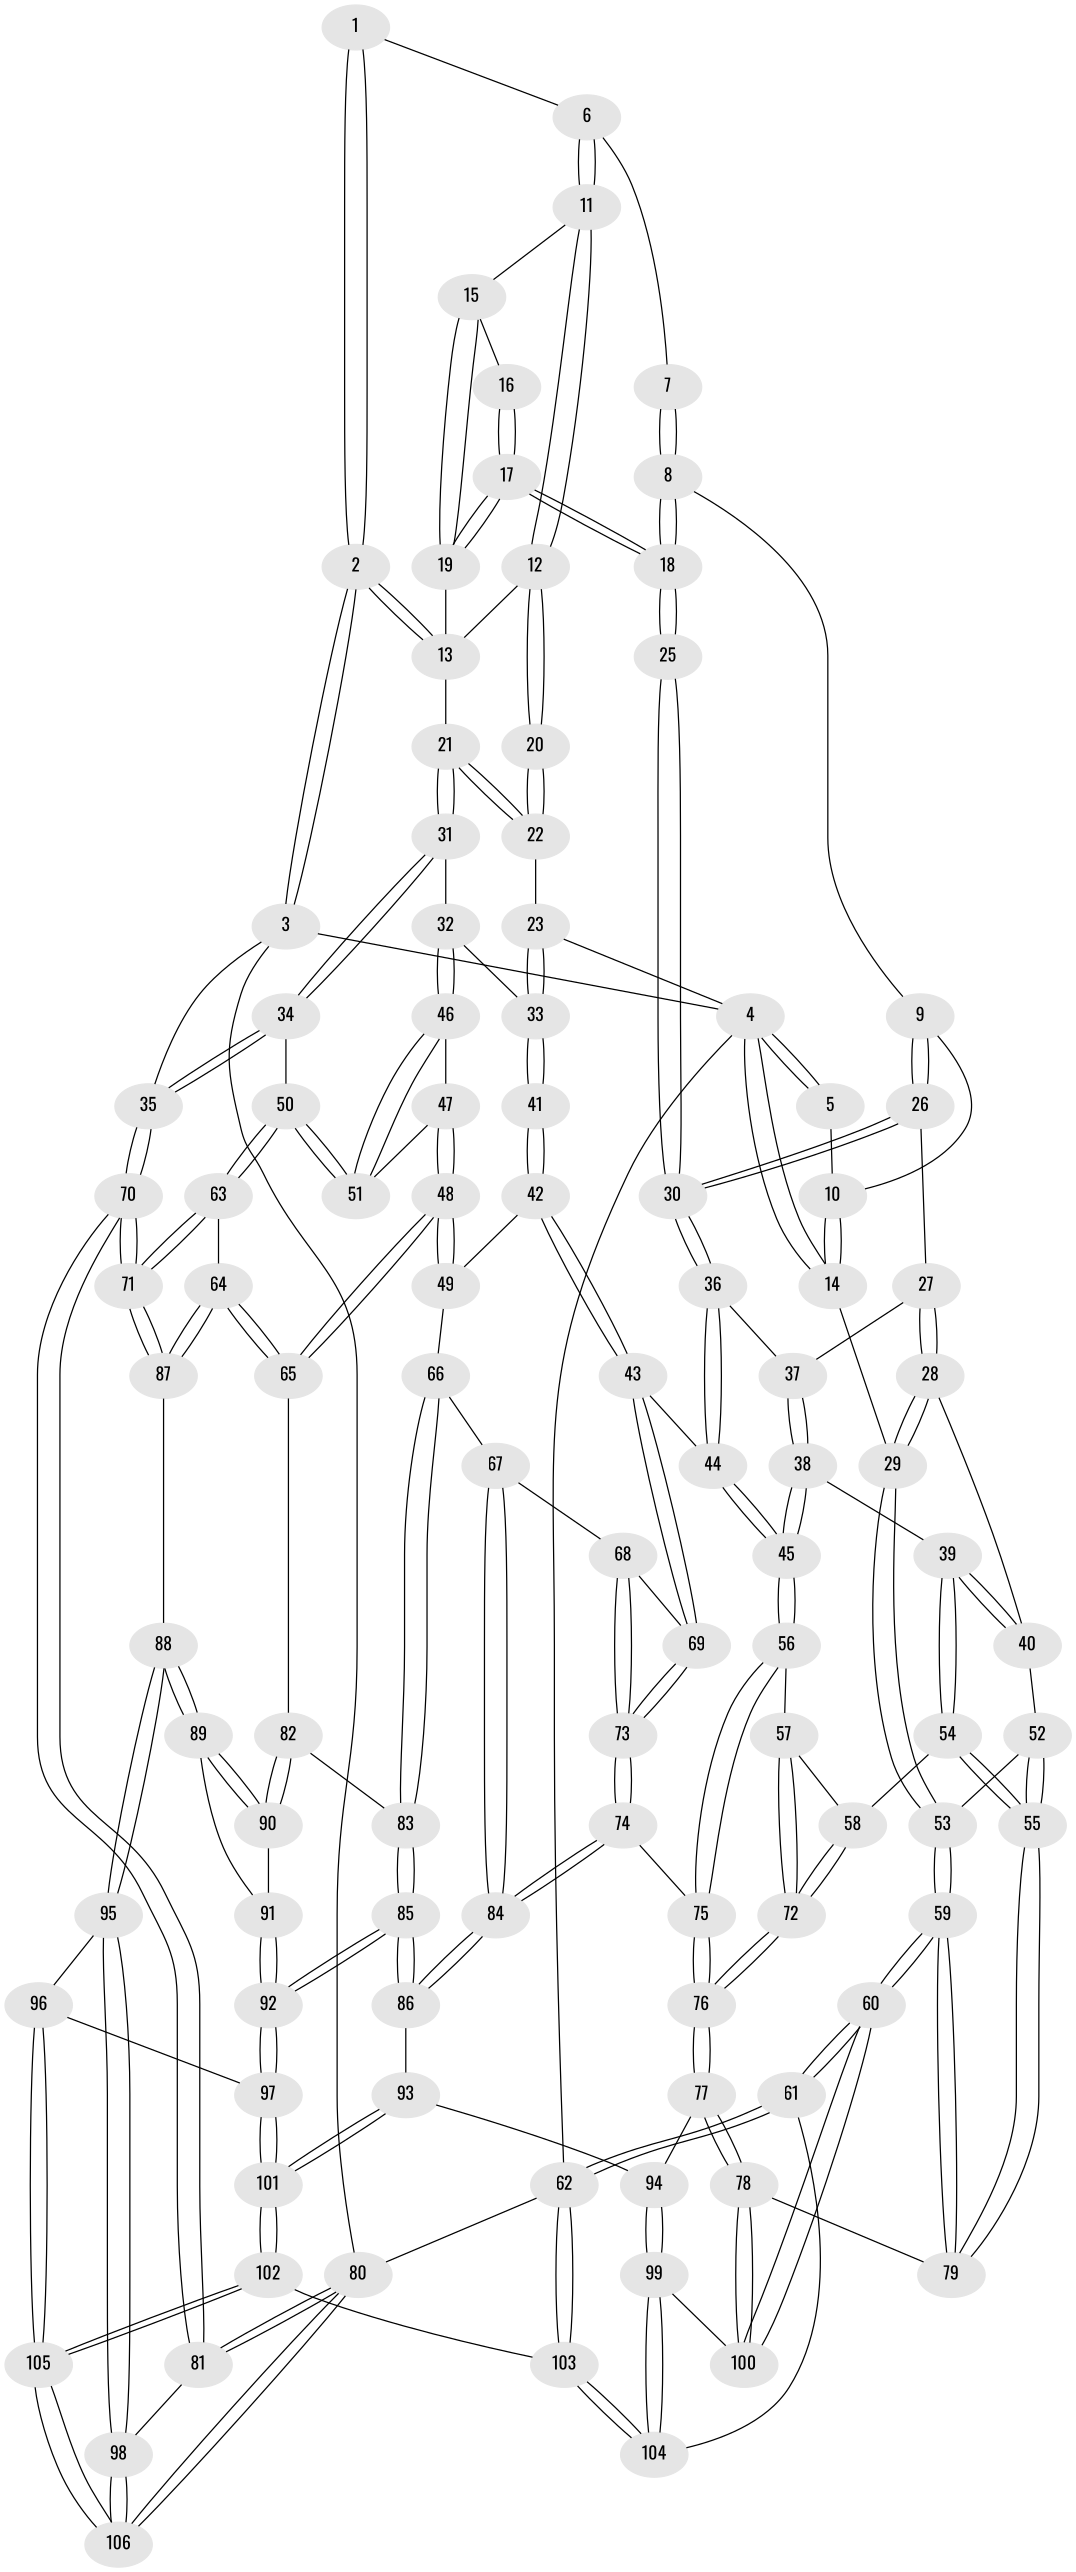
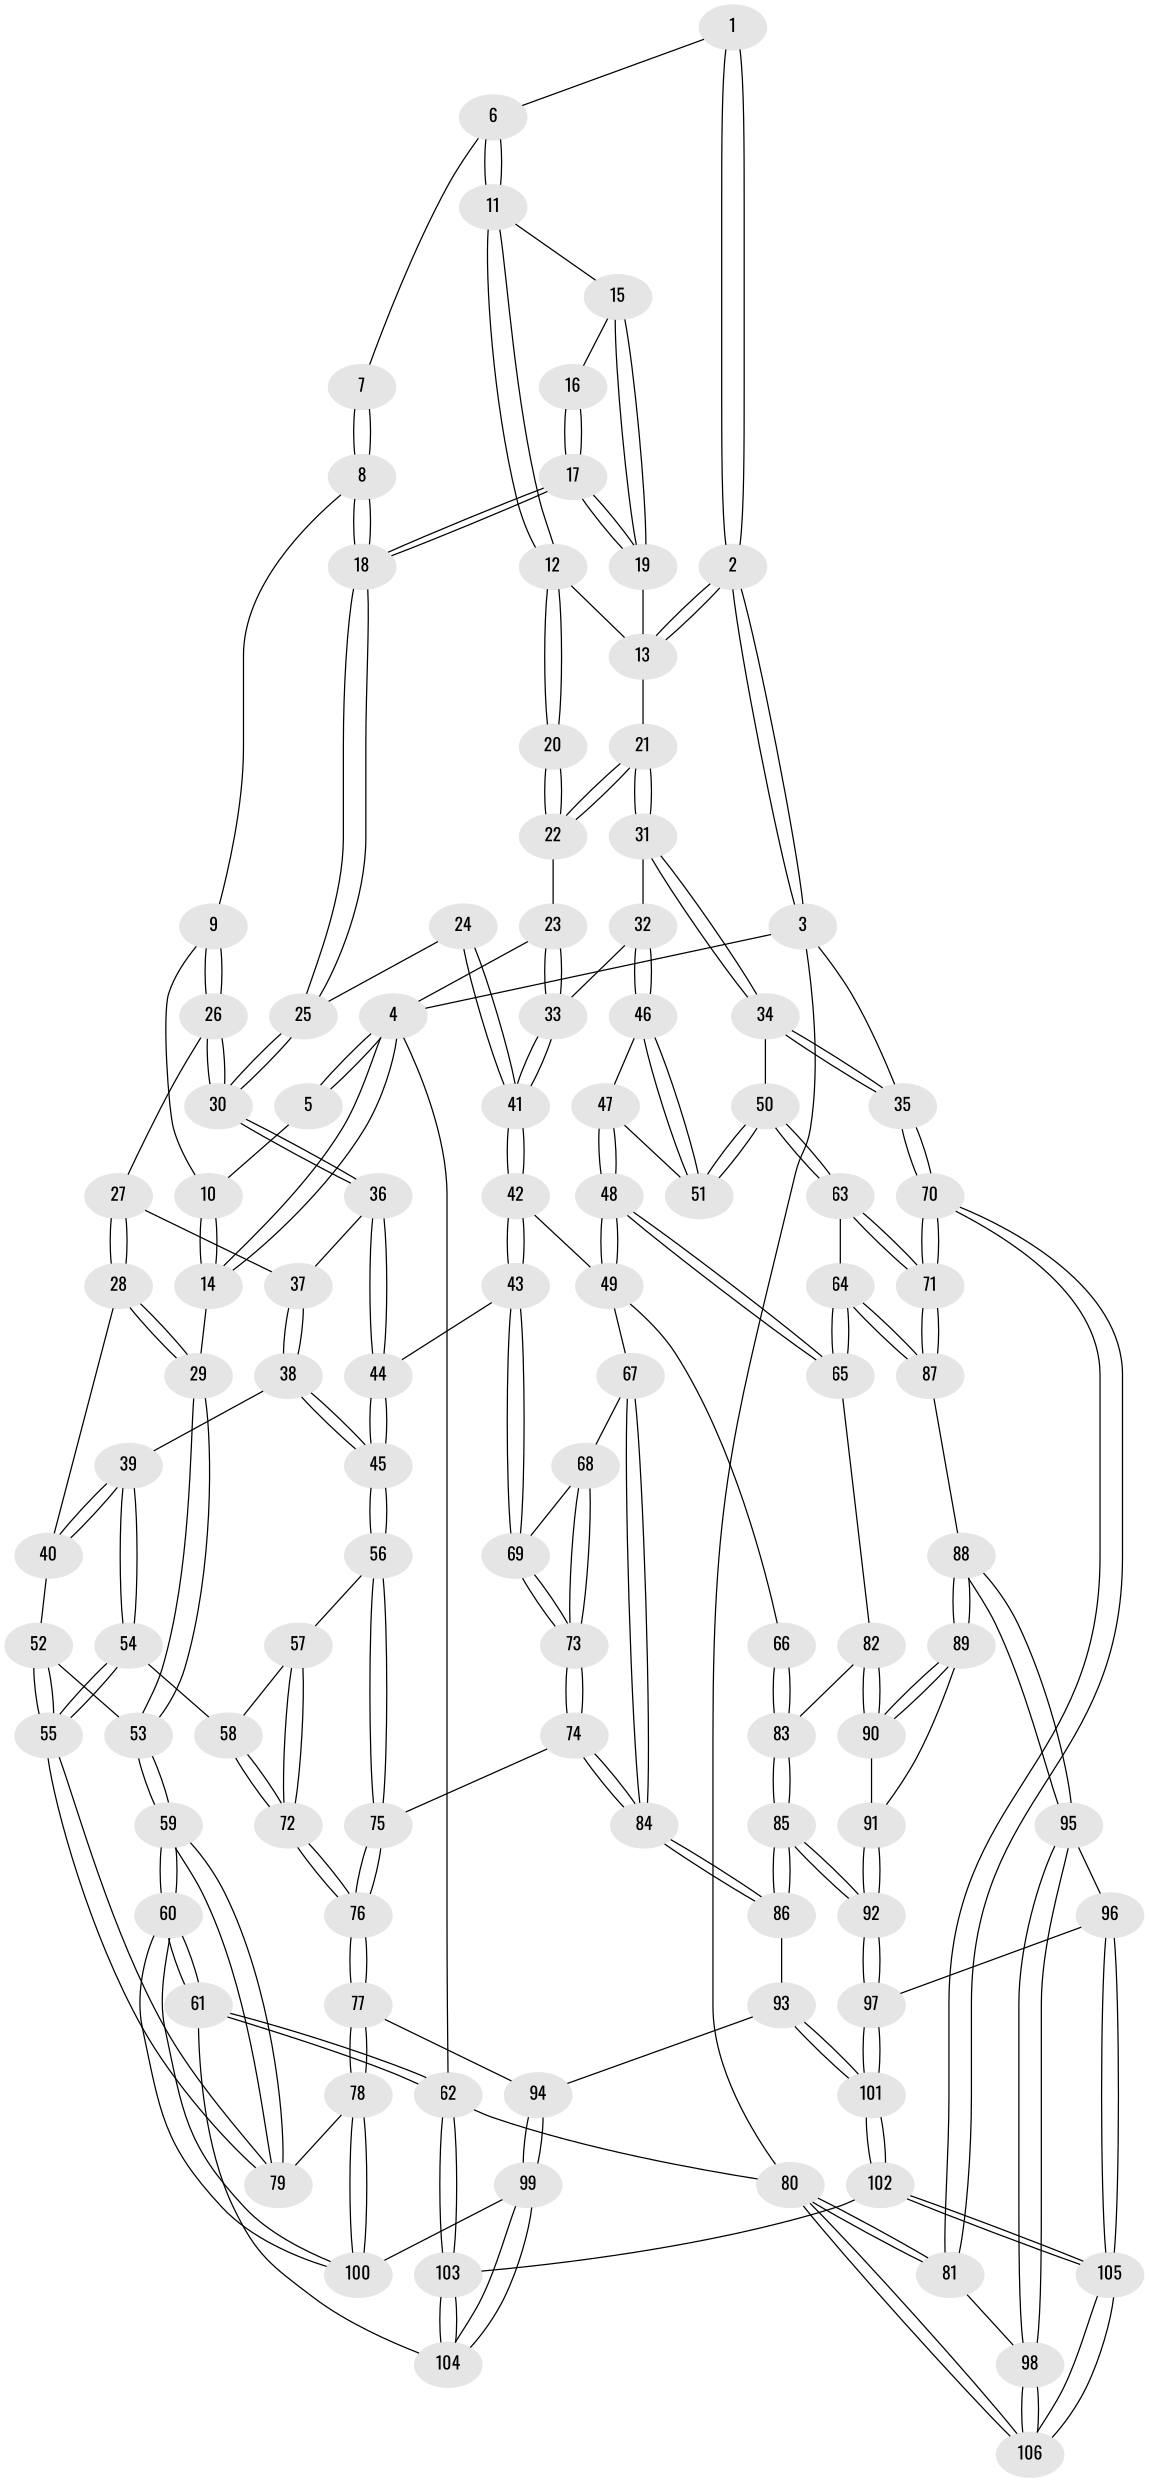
none -> (463, 926)
(466, 1421) -> (620, 1331)
